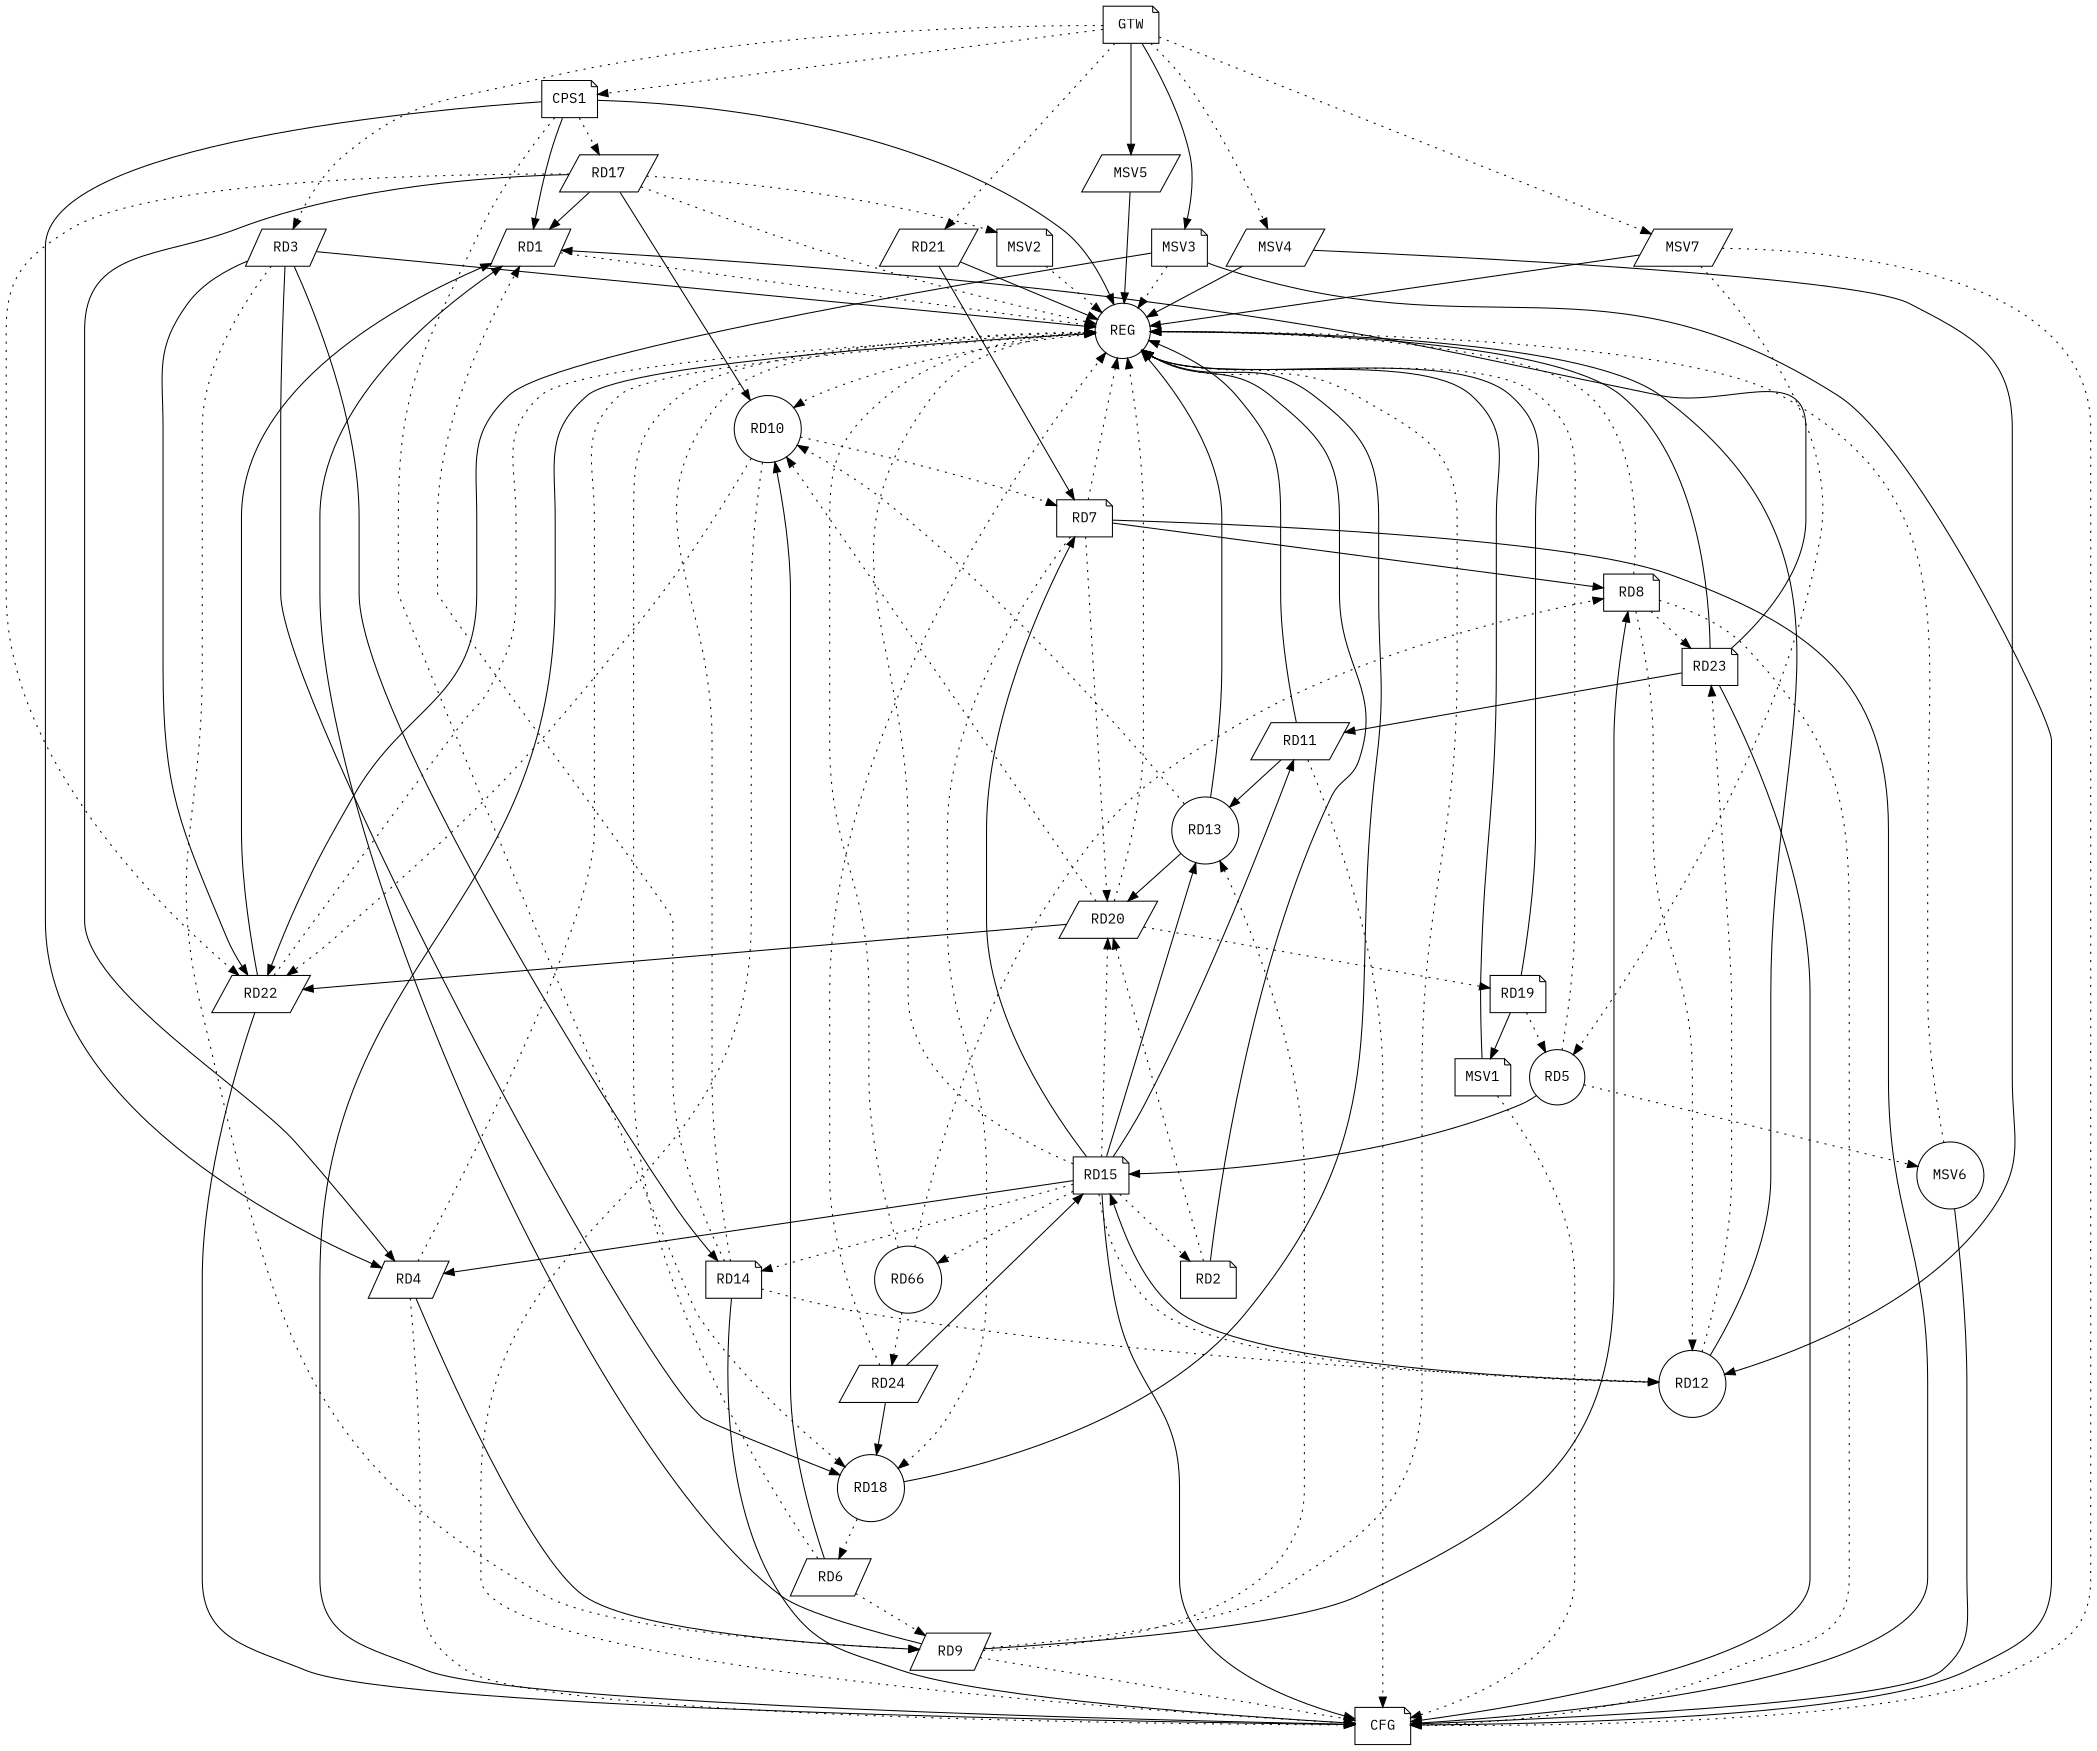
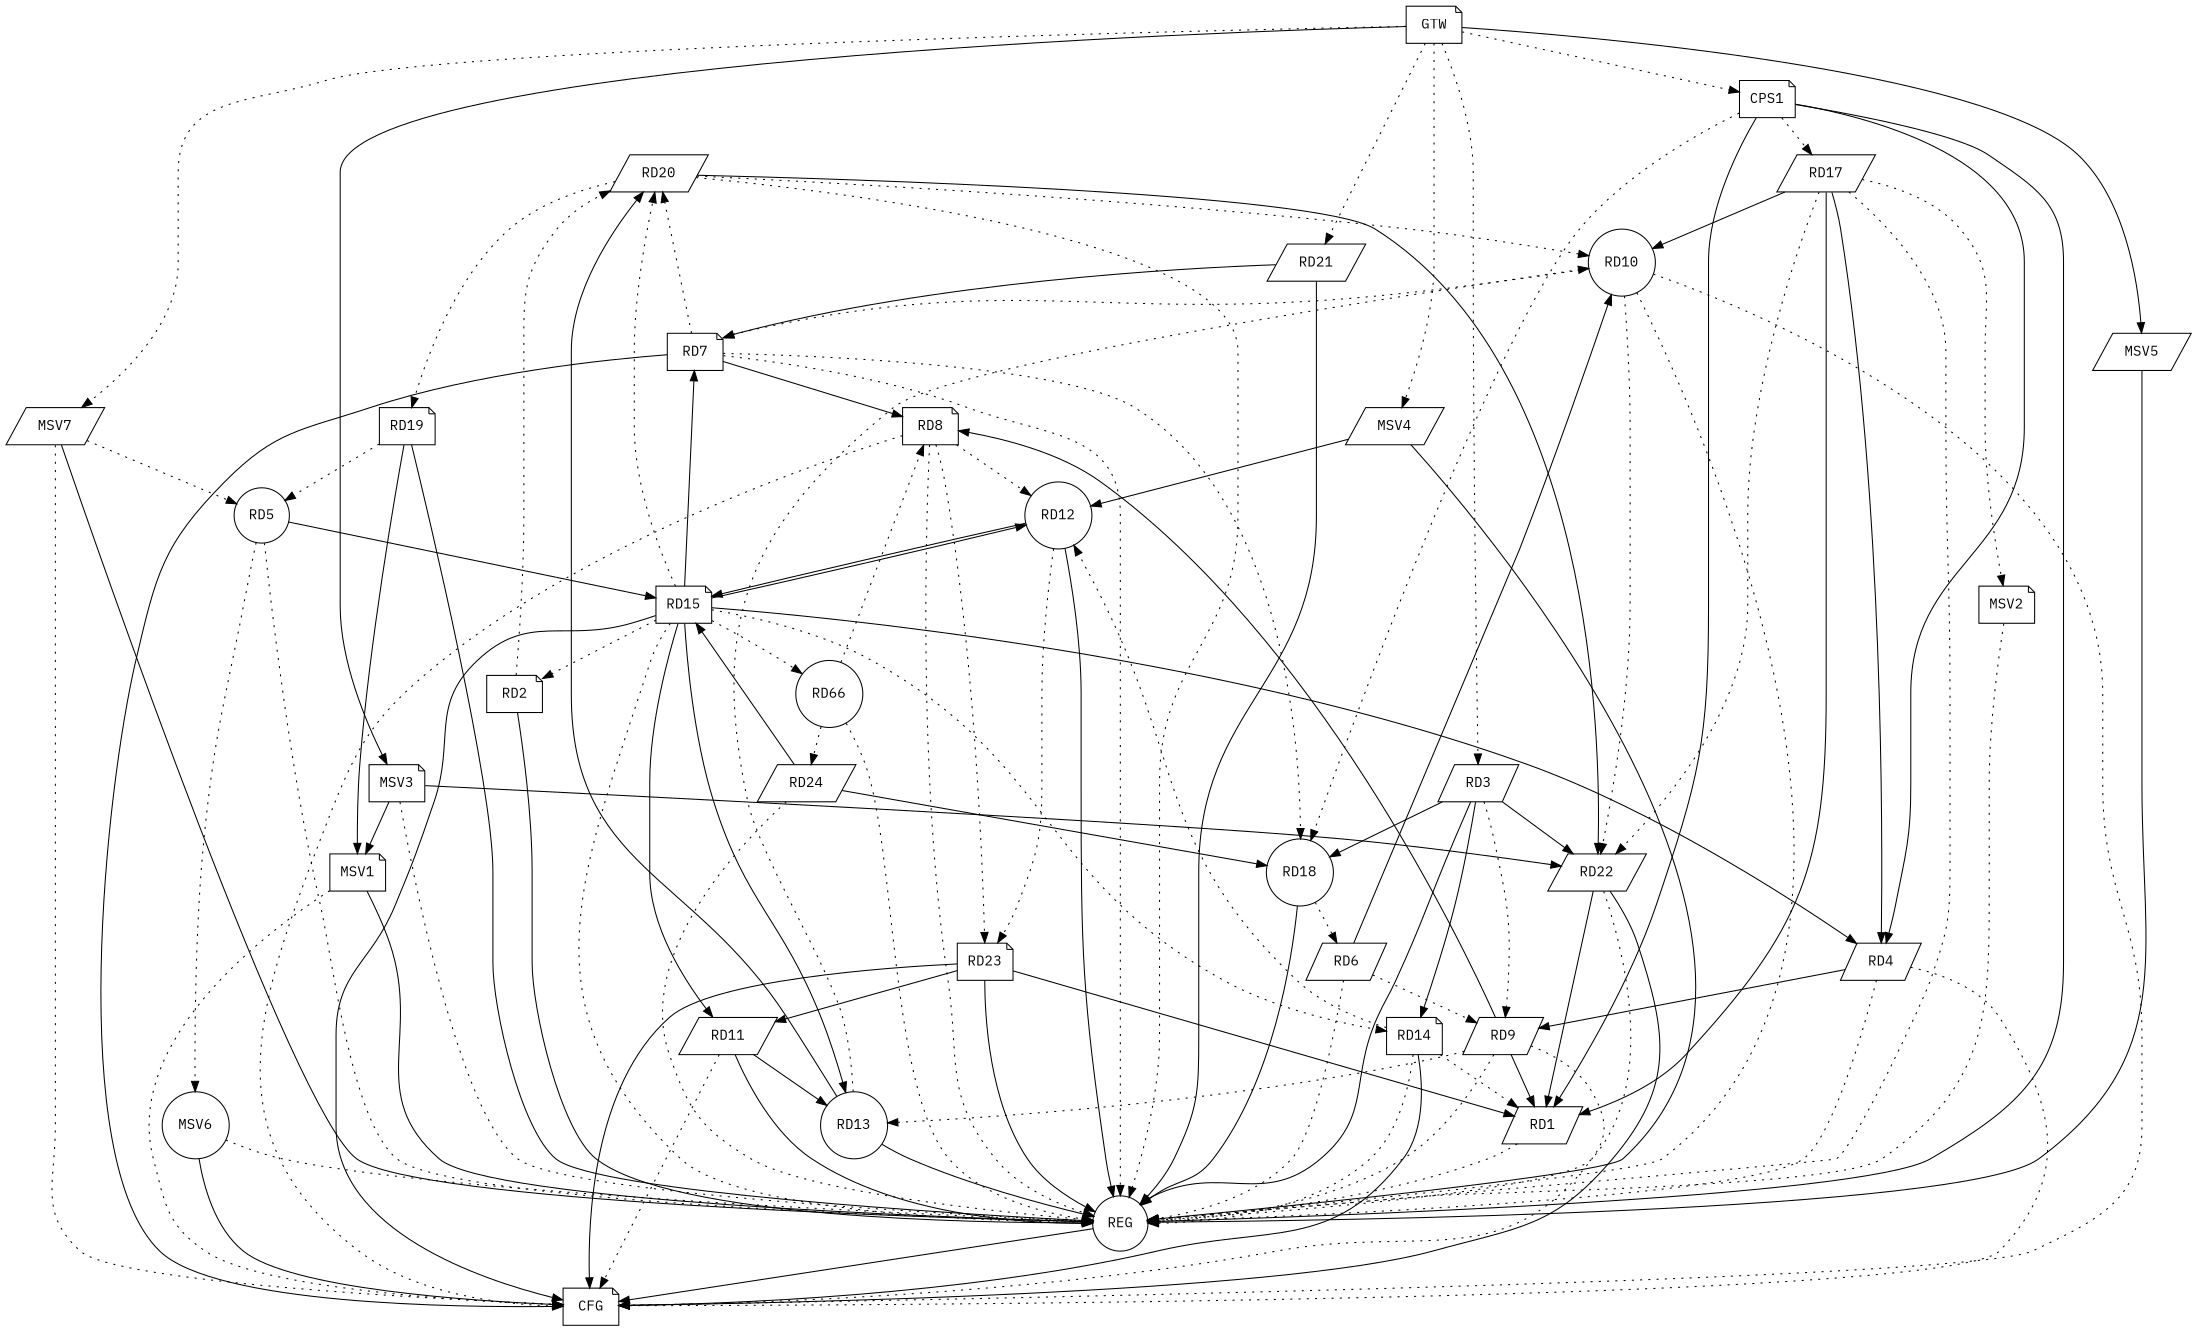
(939, 358) -> (1785, 950)
(2052, 971) -> (379, 823)
(1209, 1334) -> (864, 563)
